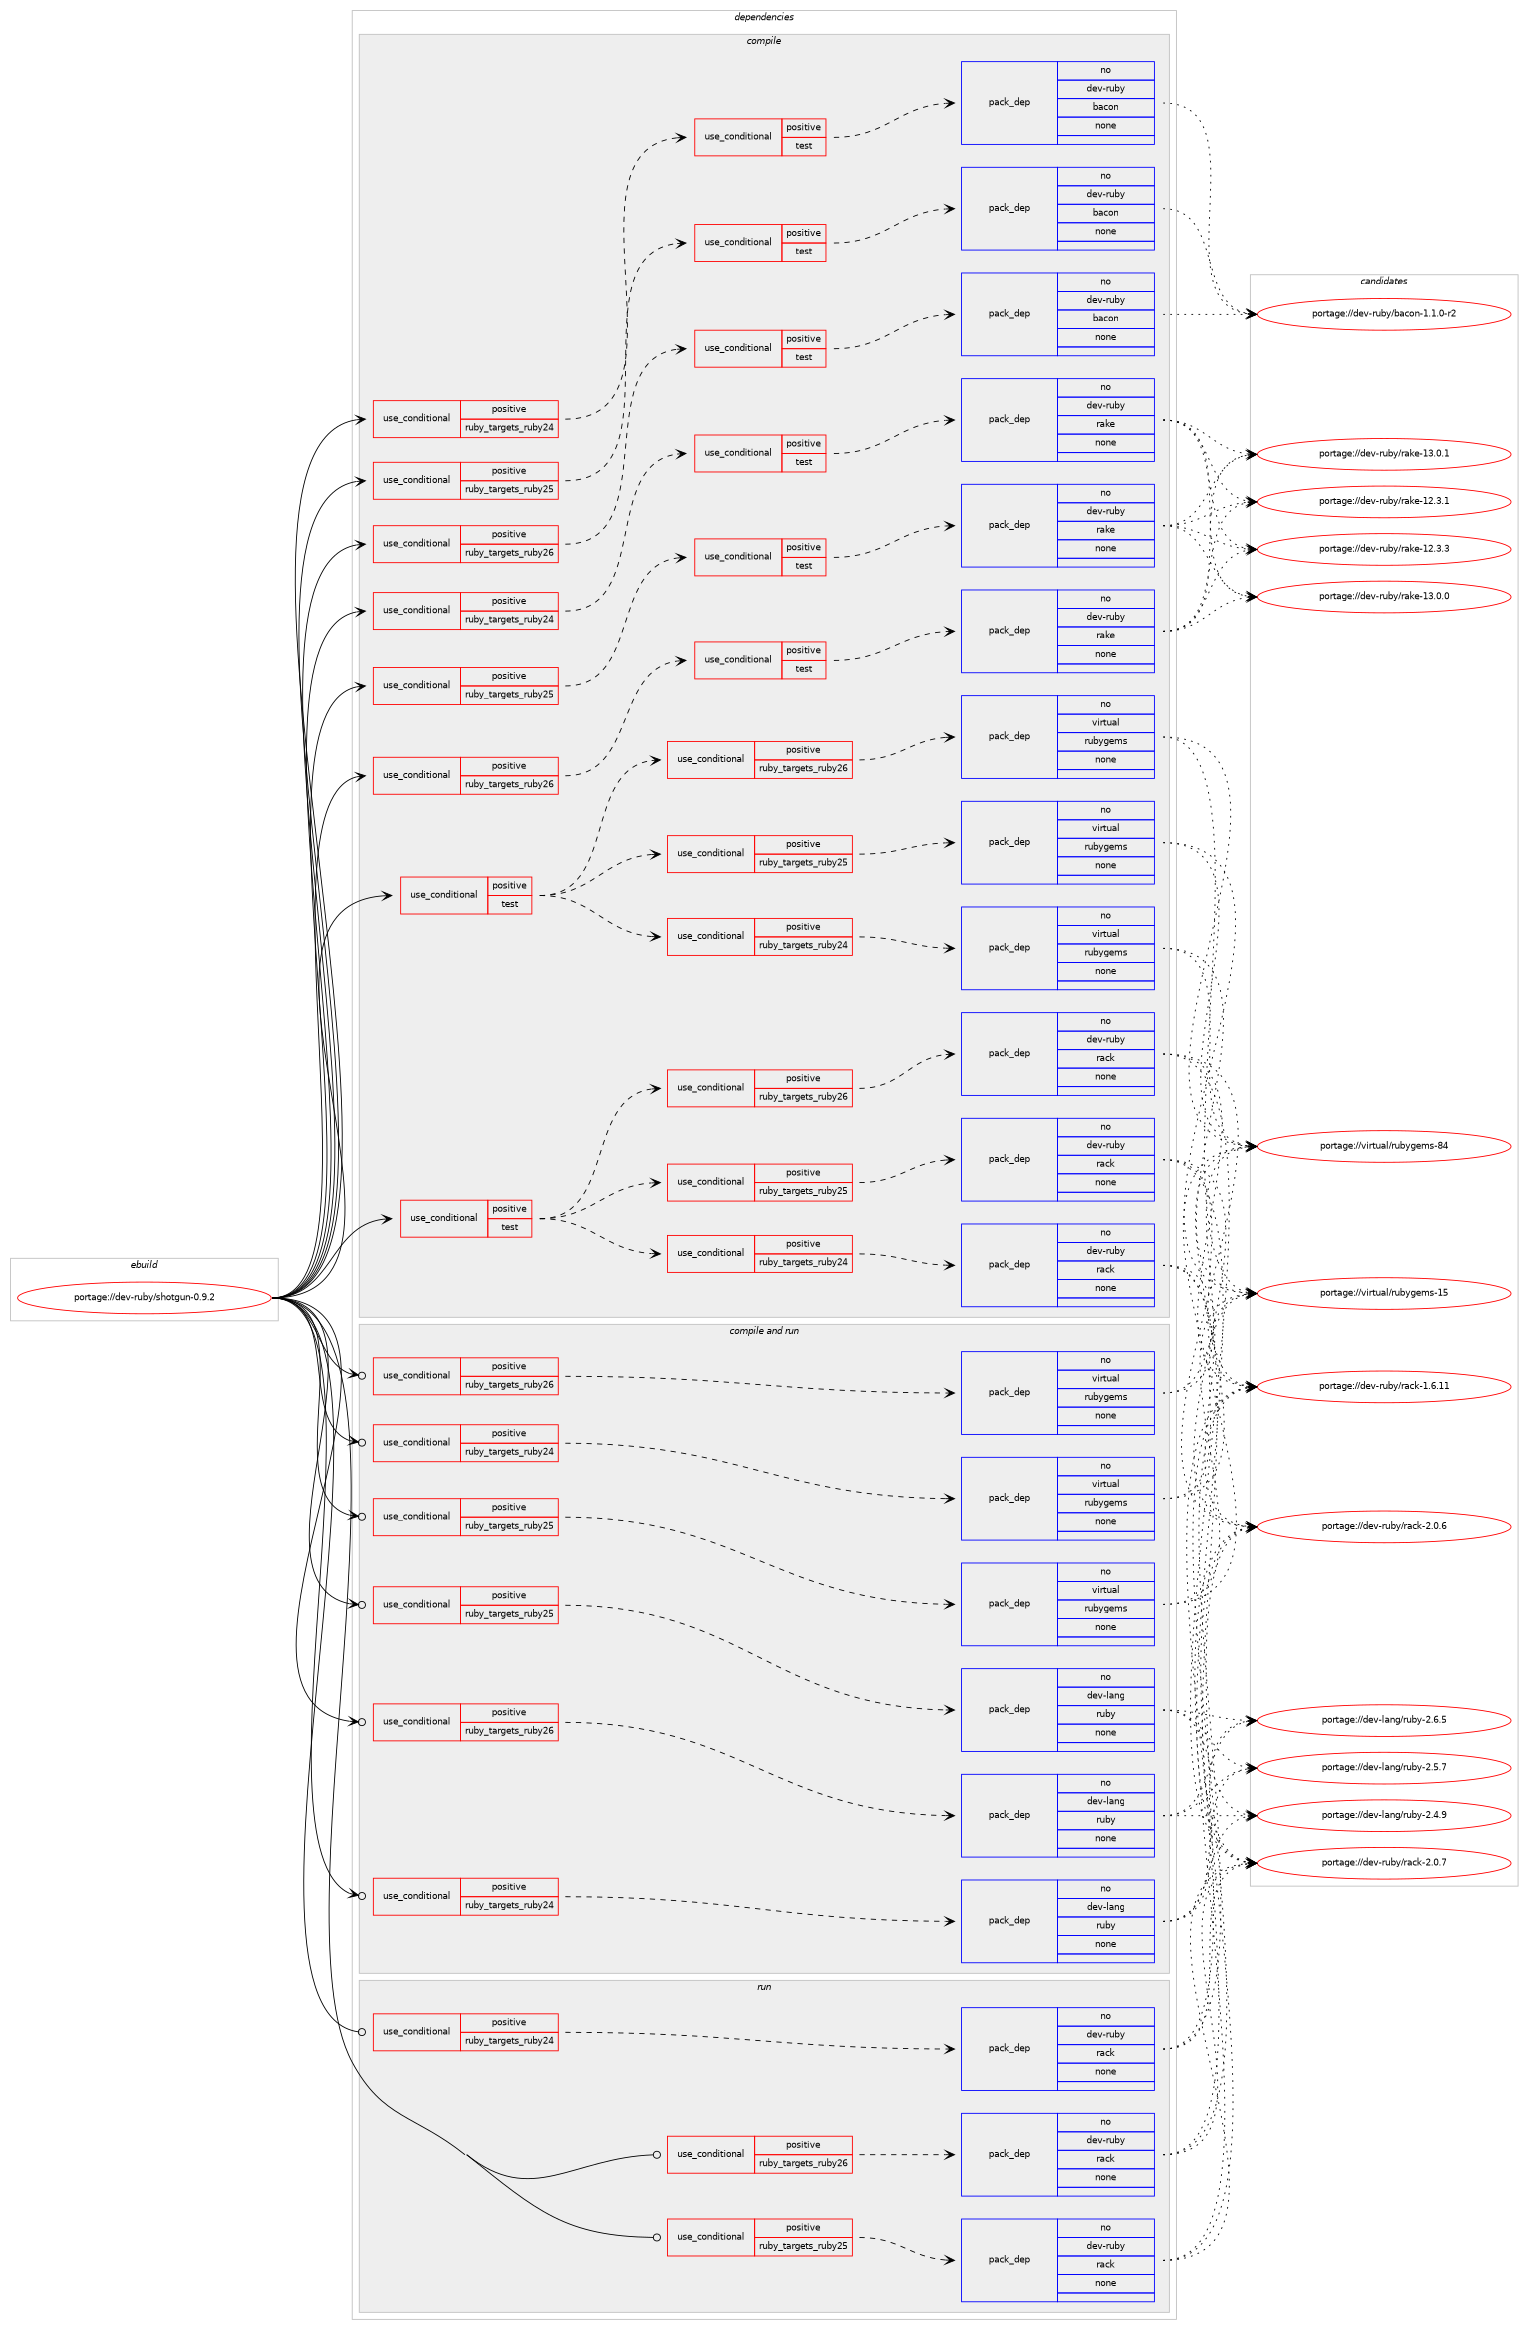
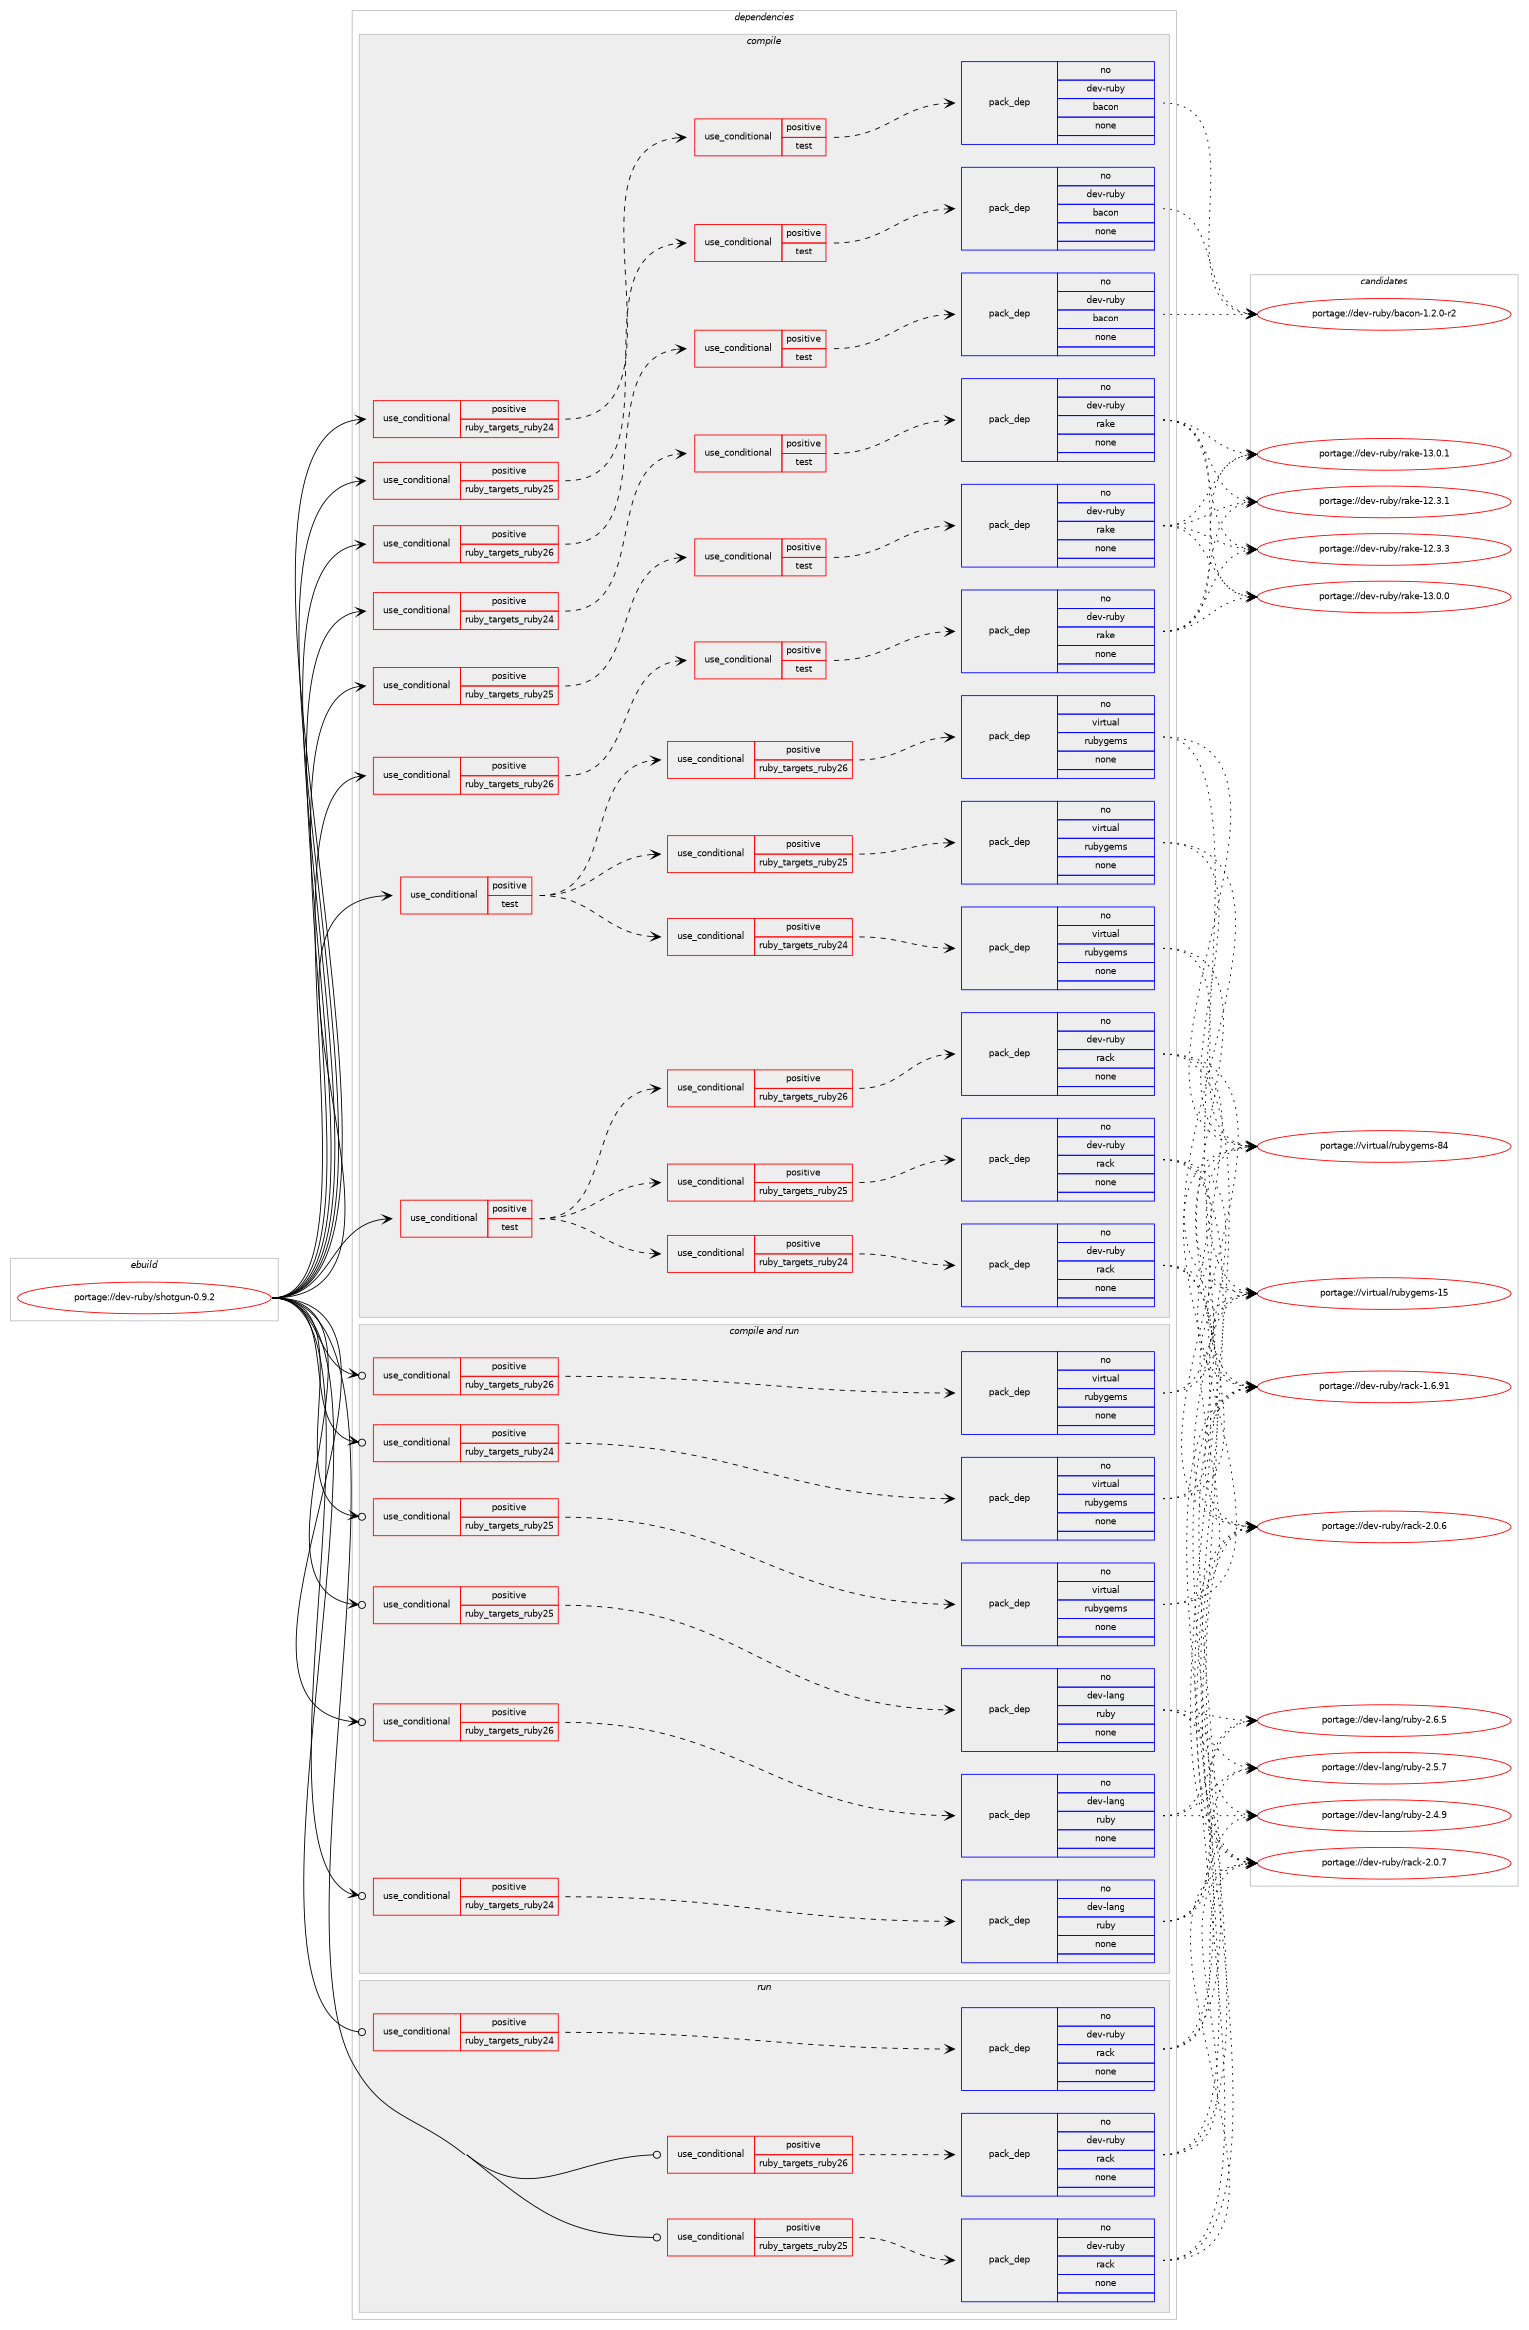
(1384, 314) -> (1384, 314)
(1384, 1387) -> (1384, 1387)
